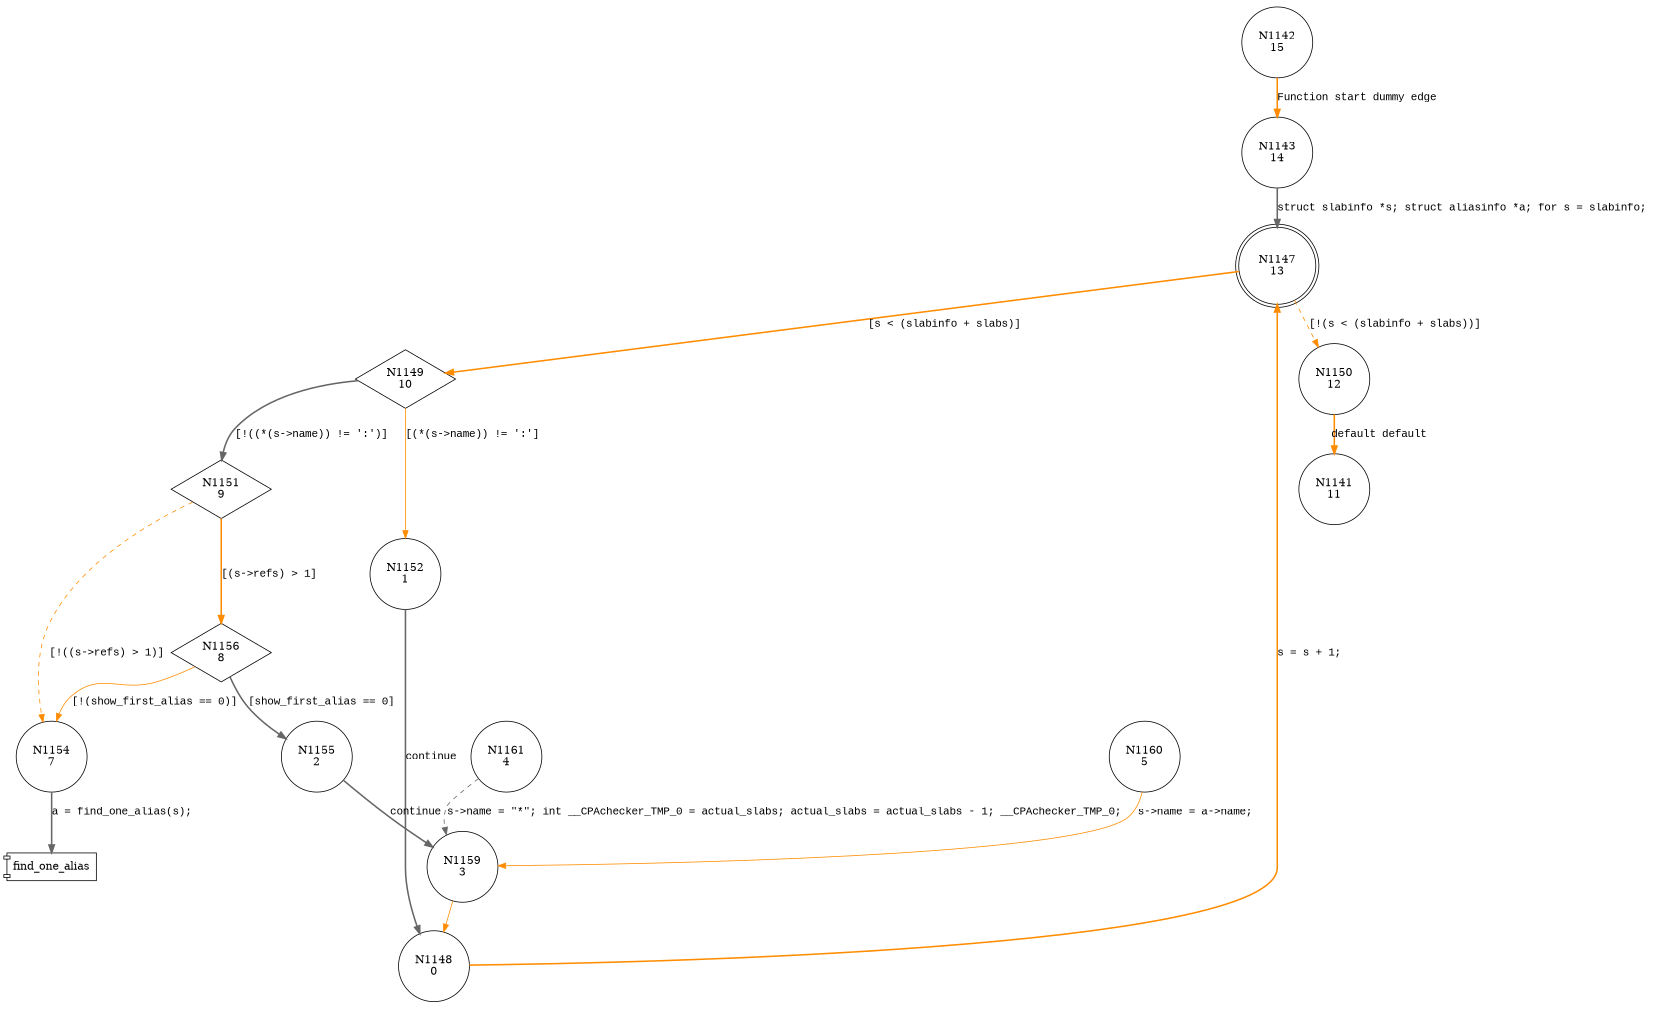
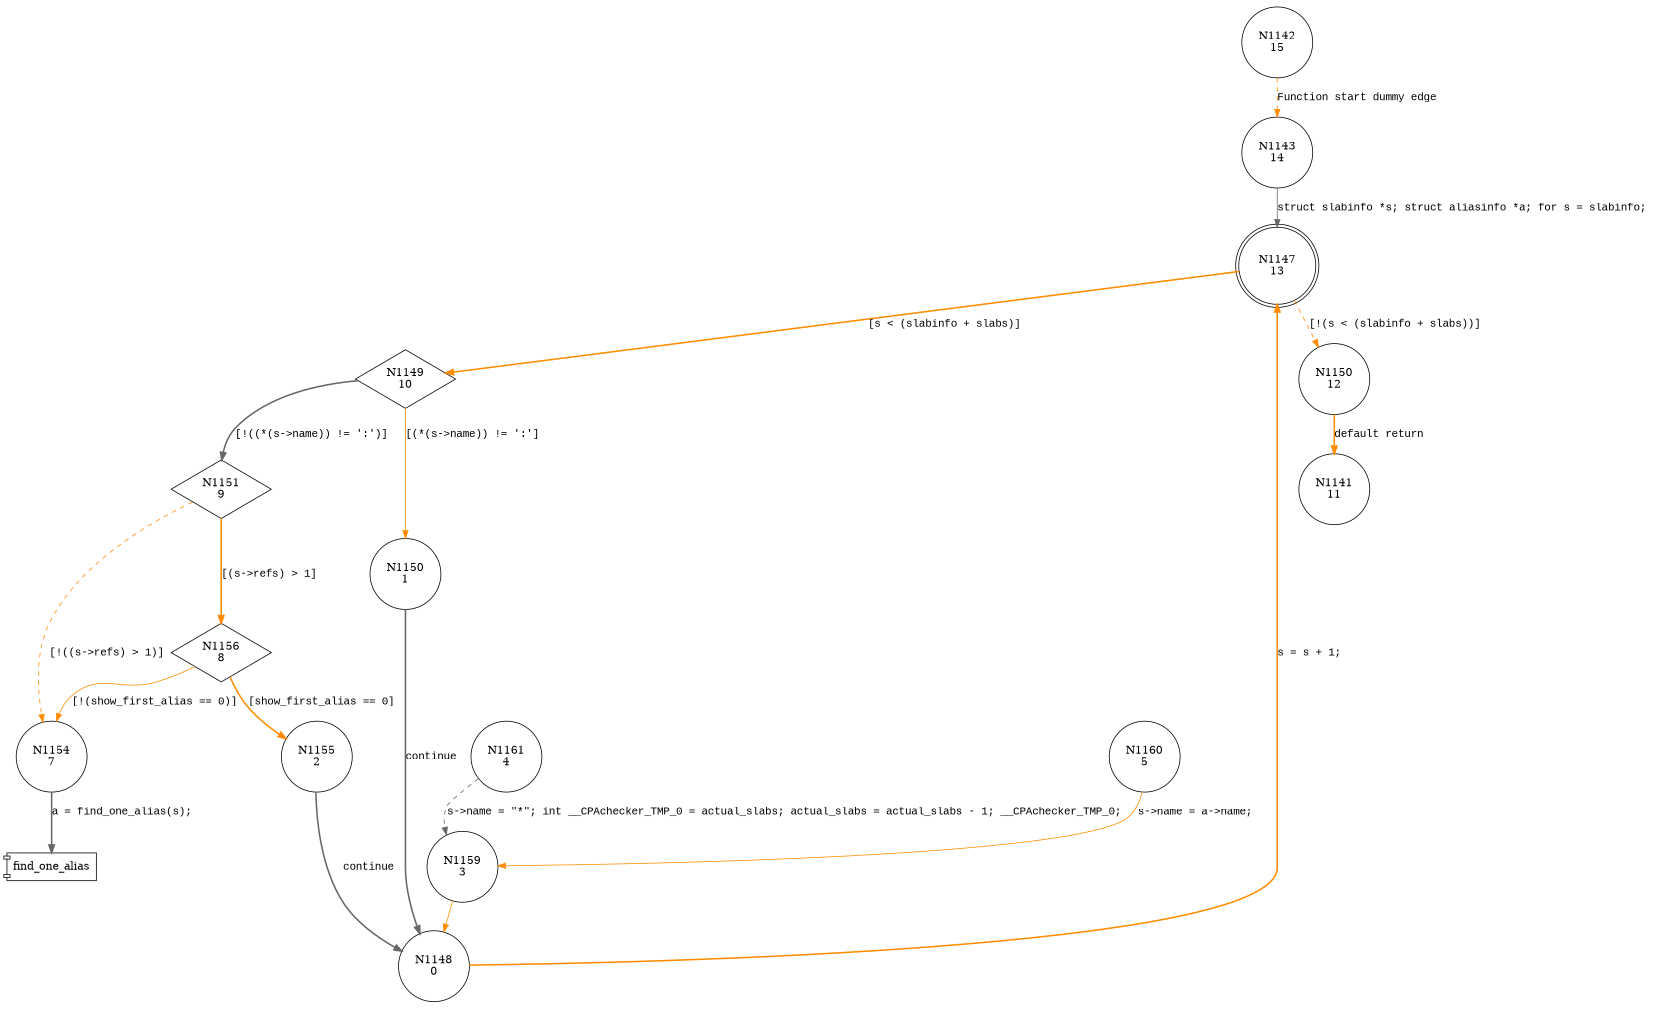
(1277, 94) -> (1277, 94)
(1277, 204) -> (1277, 204)
(1379, 434) -> (1379, 434)
(405, 574) -> (405, 574)
(250, 709) -> (250, 709)
(384, 813) -> (333, 882)
